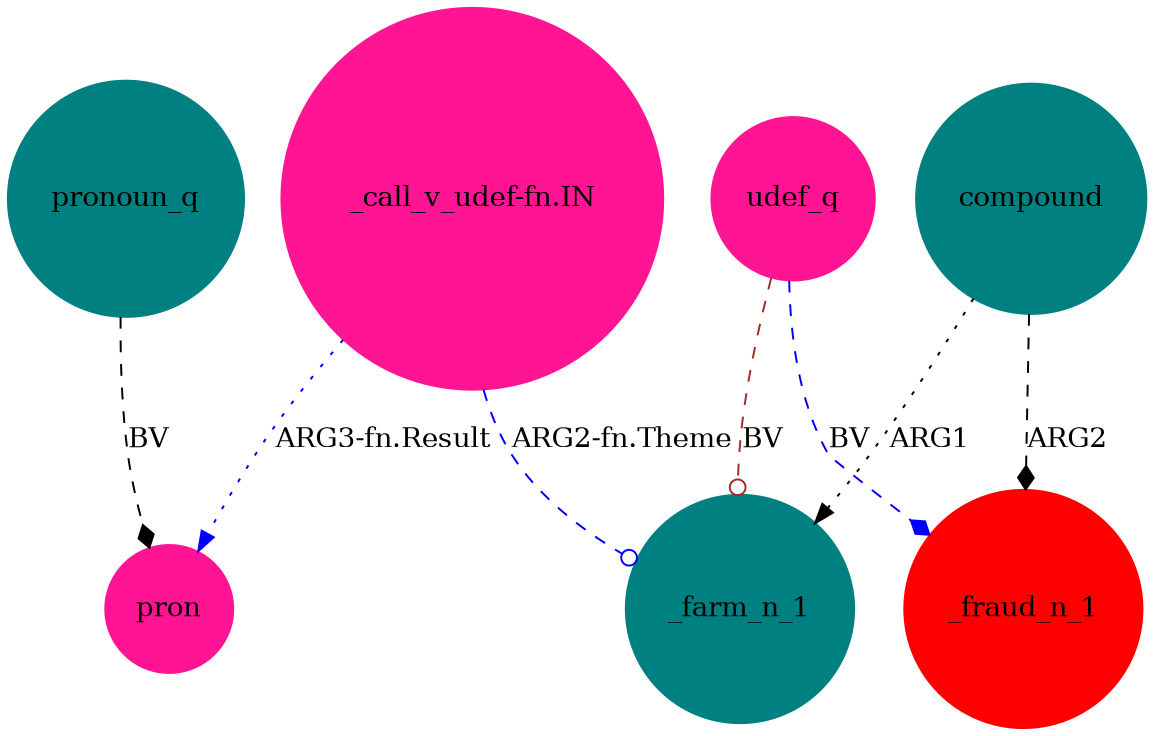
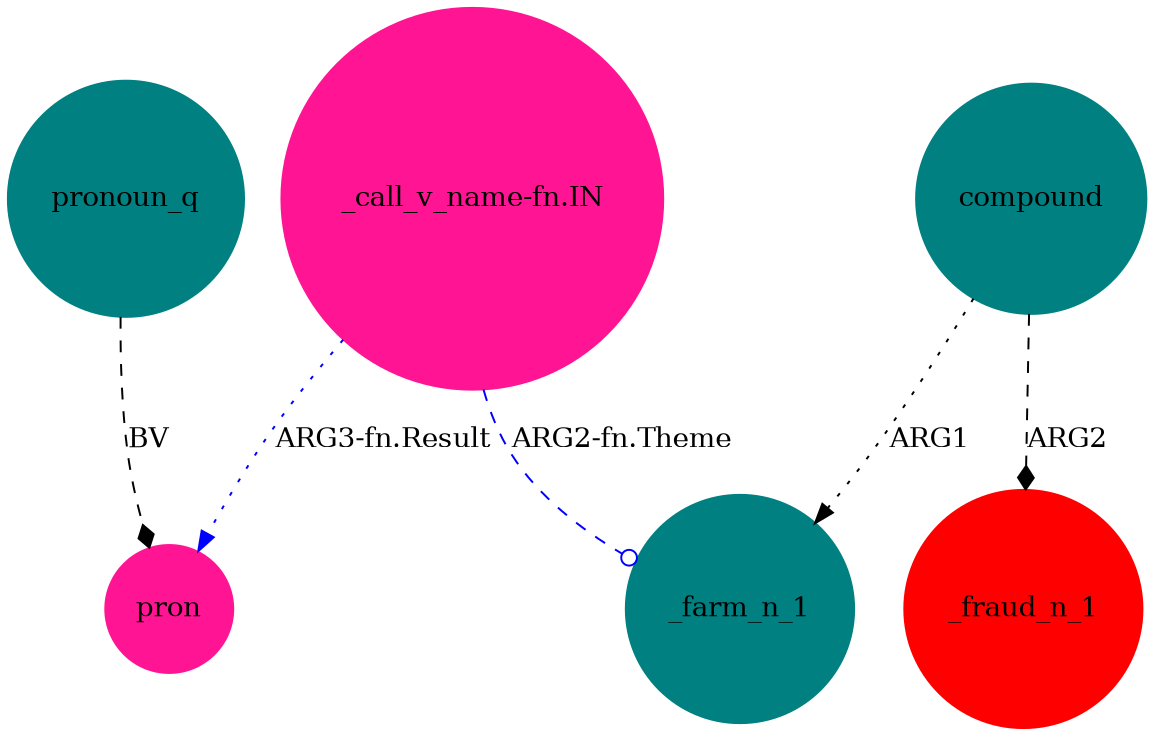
(472, 199) -> (472, 199)
(793, 199) -> none
